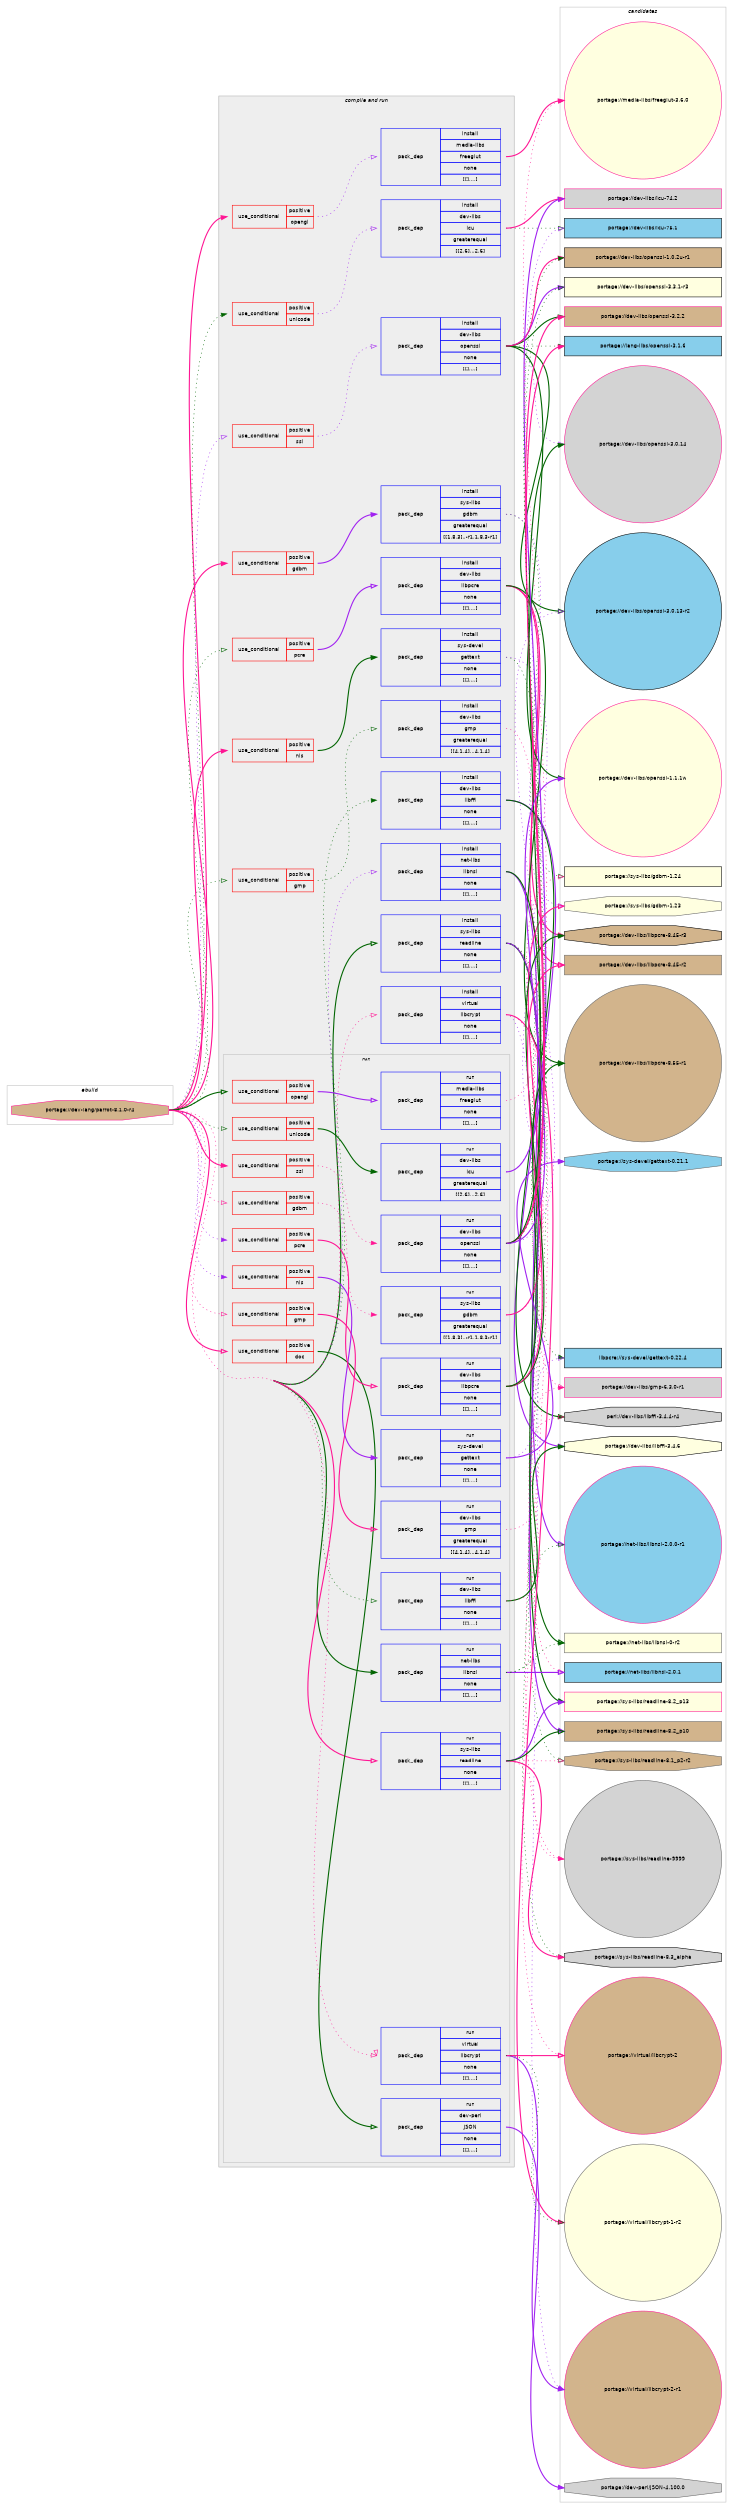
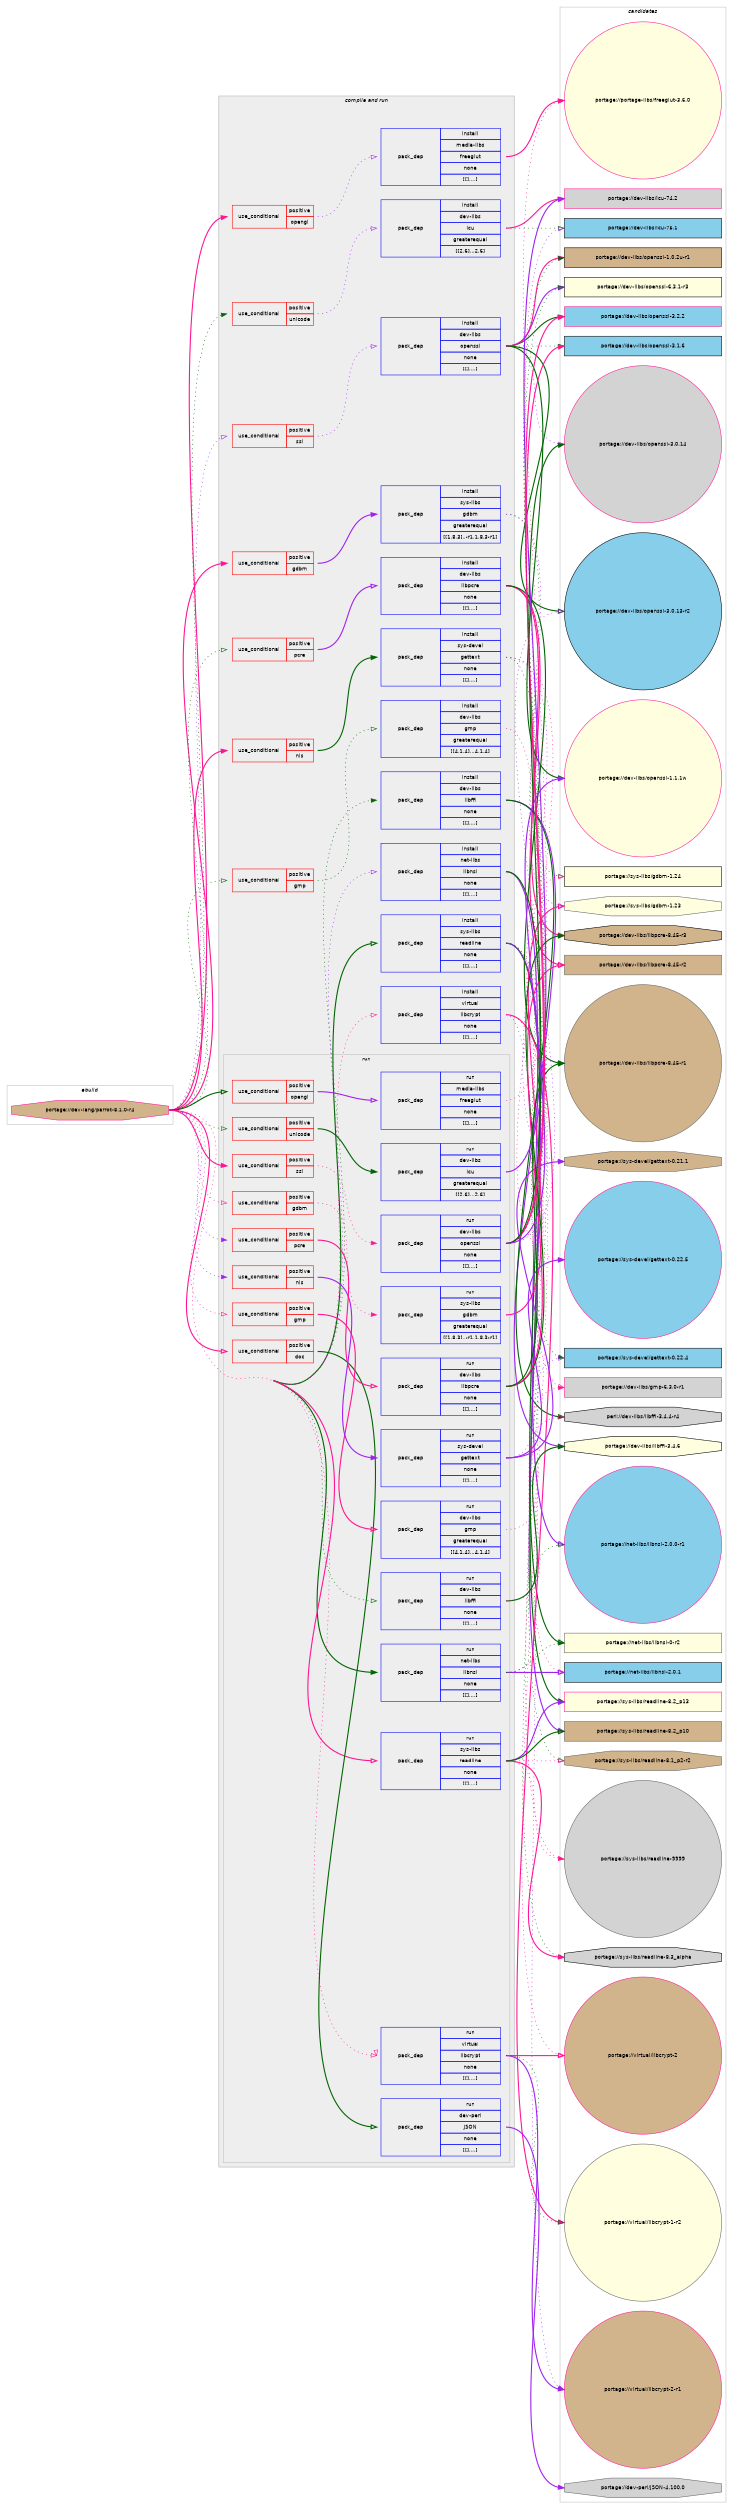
(643, 100) -> (643, 100)
(643, 287) -> (643, 287)
(643, 317) -> (643, 317)
(643, 346) -> (643, 346)
(643, 1063) -> (643, 1063)
(643, 1162) -> (643, 1162)
none -> (643, 1260)
(643, 1358) -> (643, 1358)
